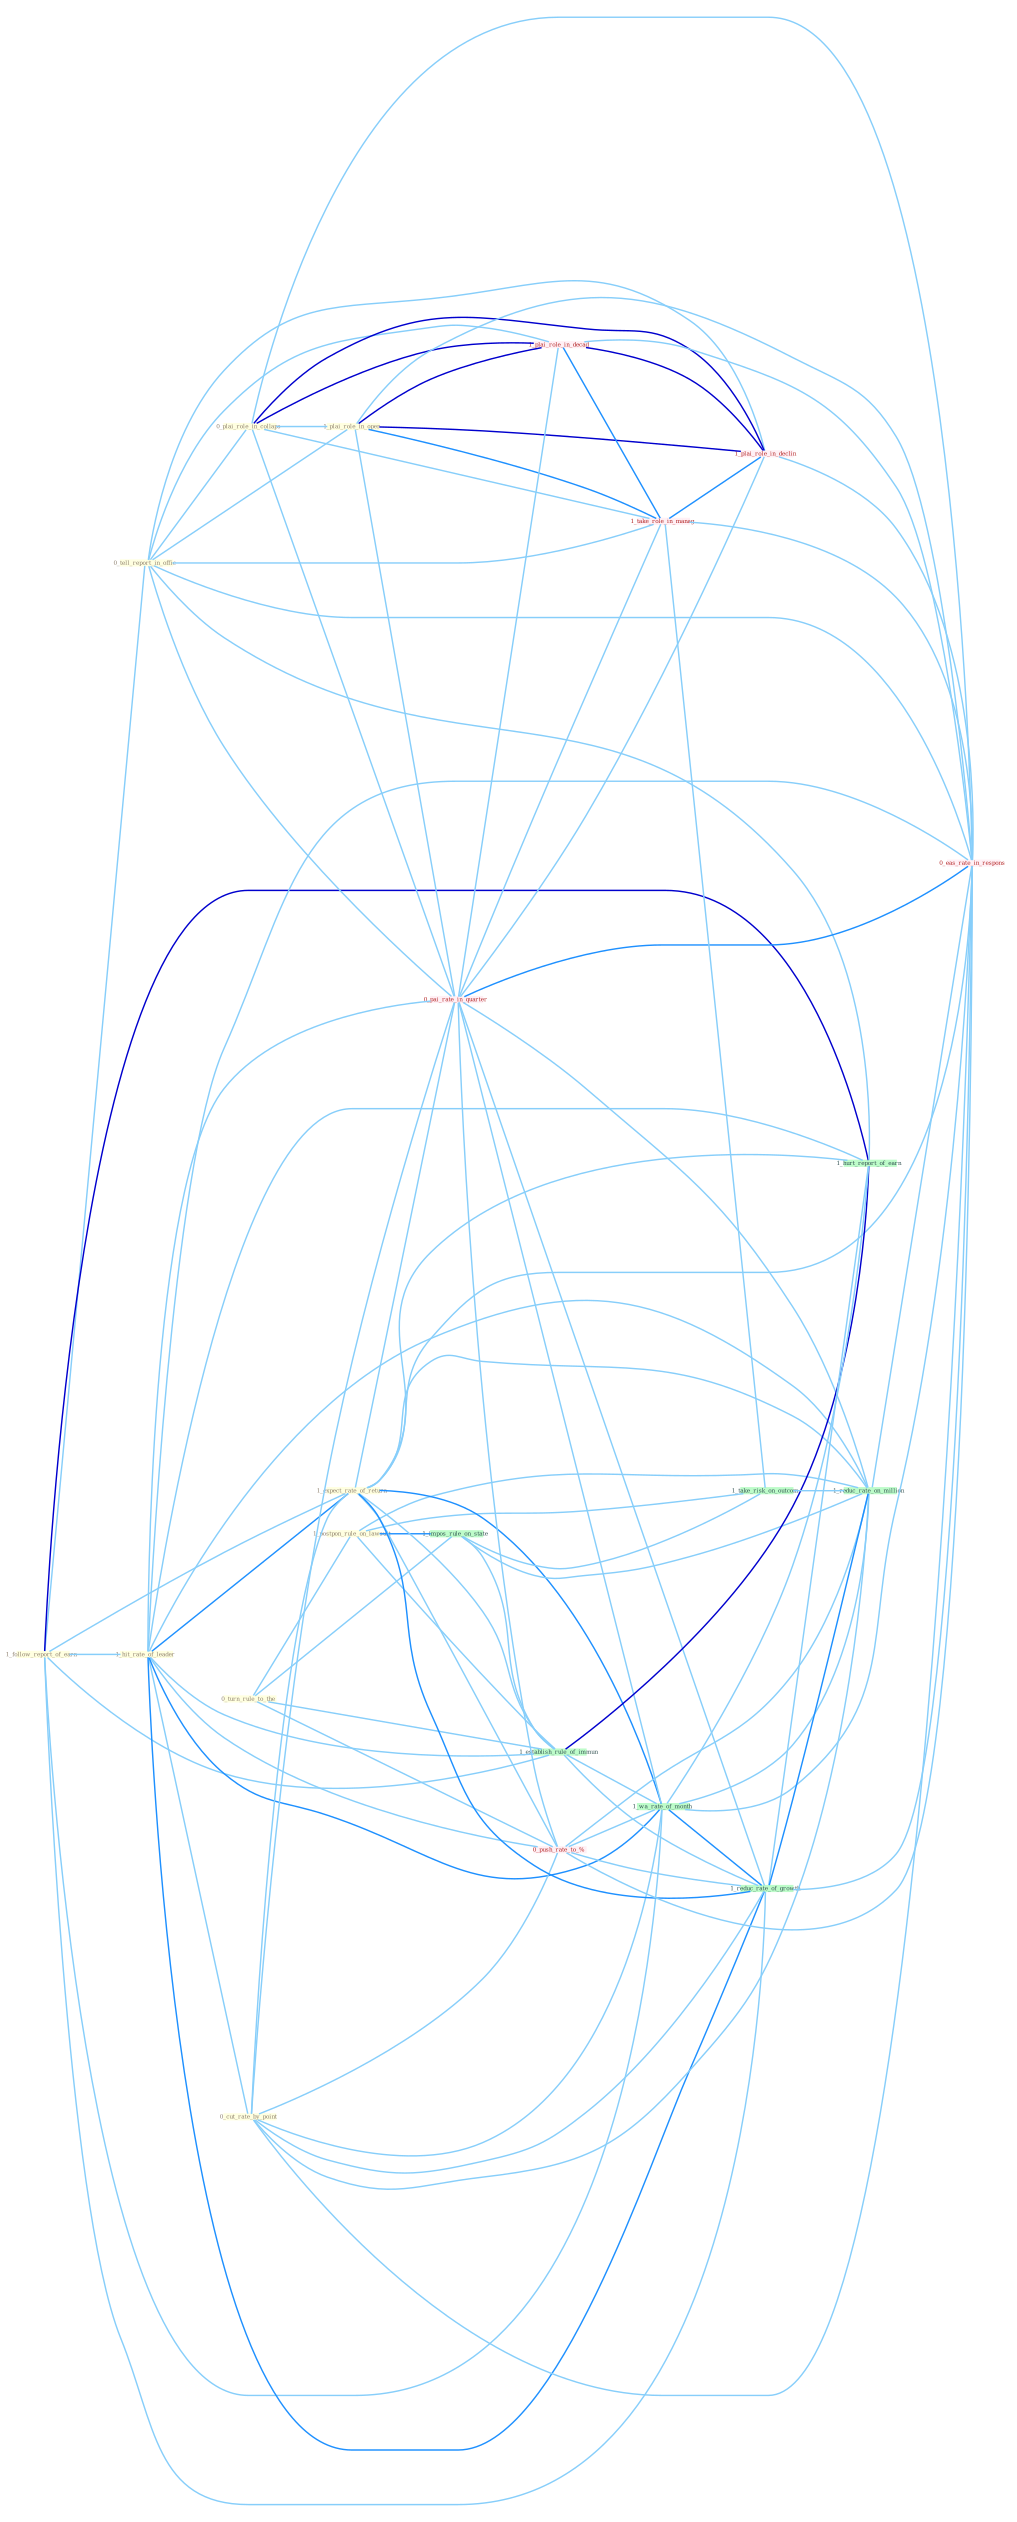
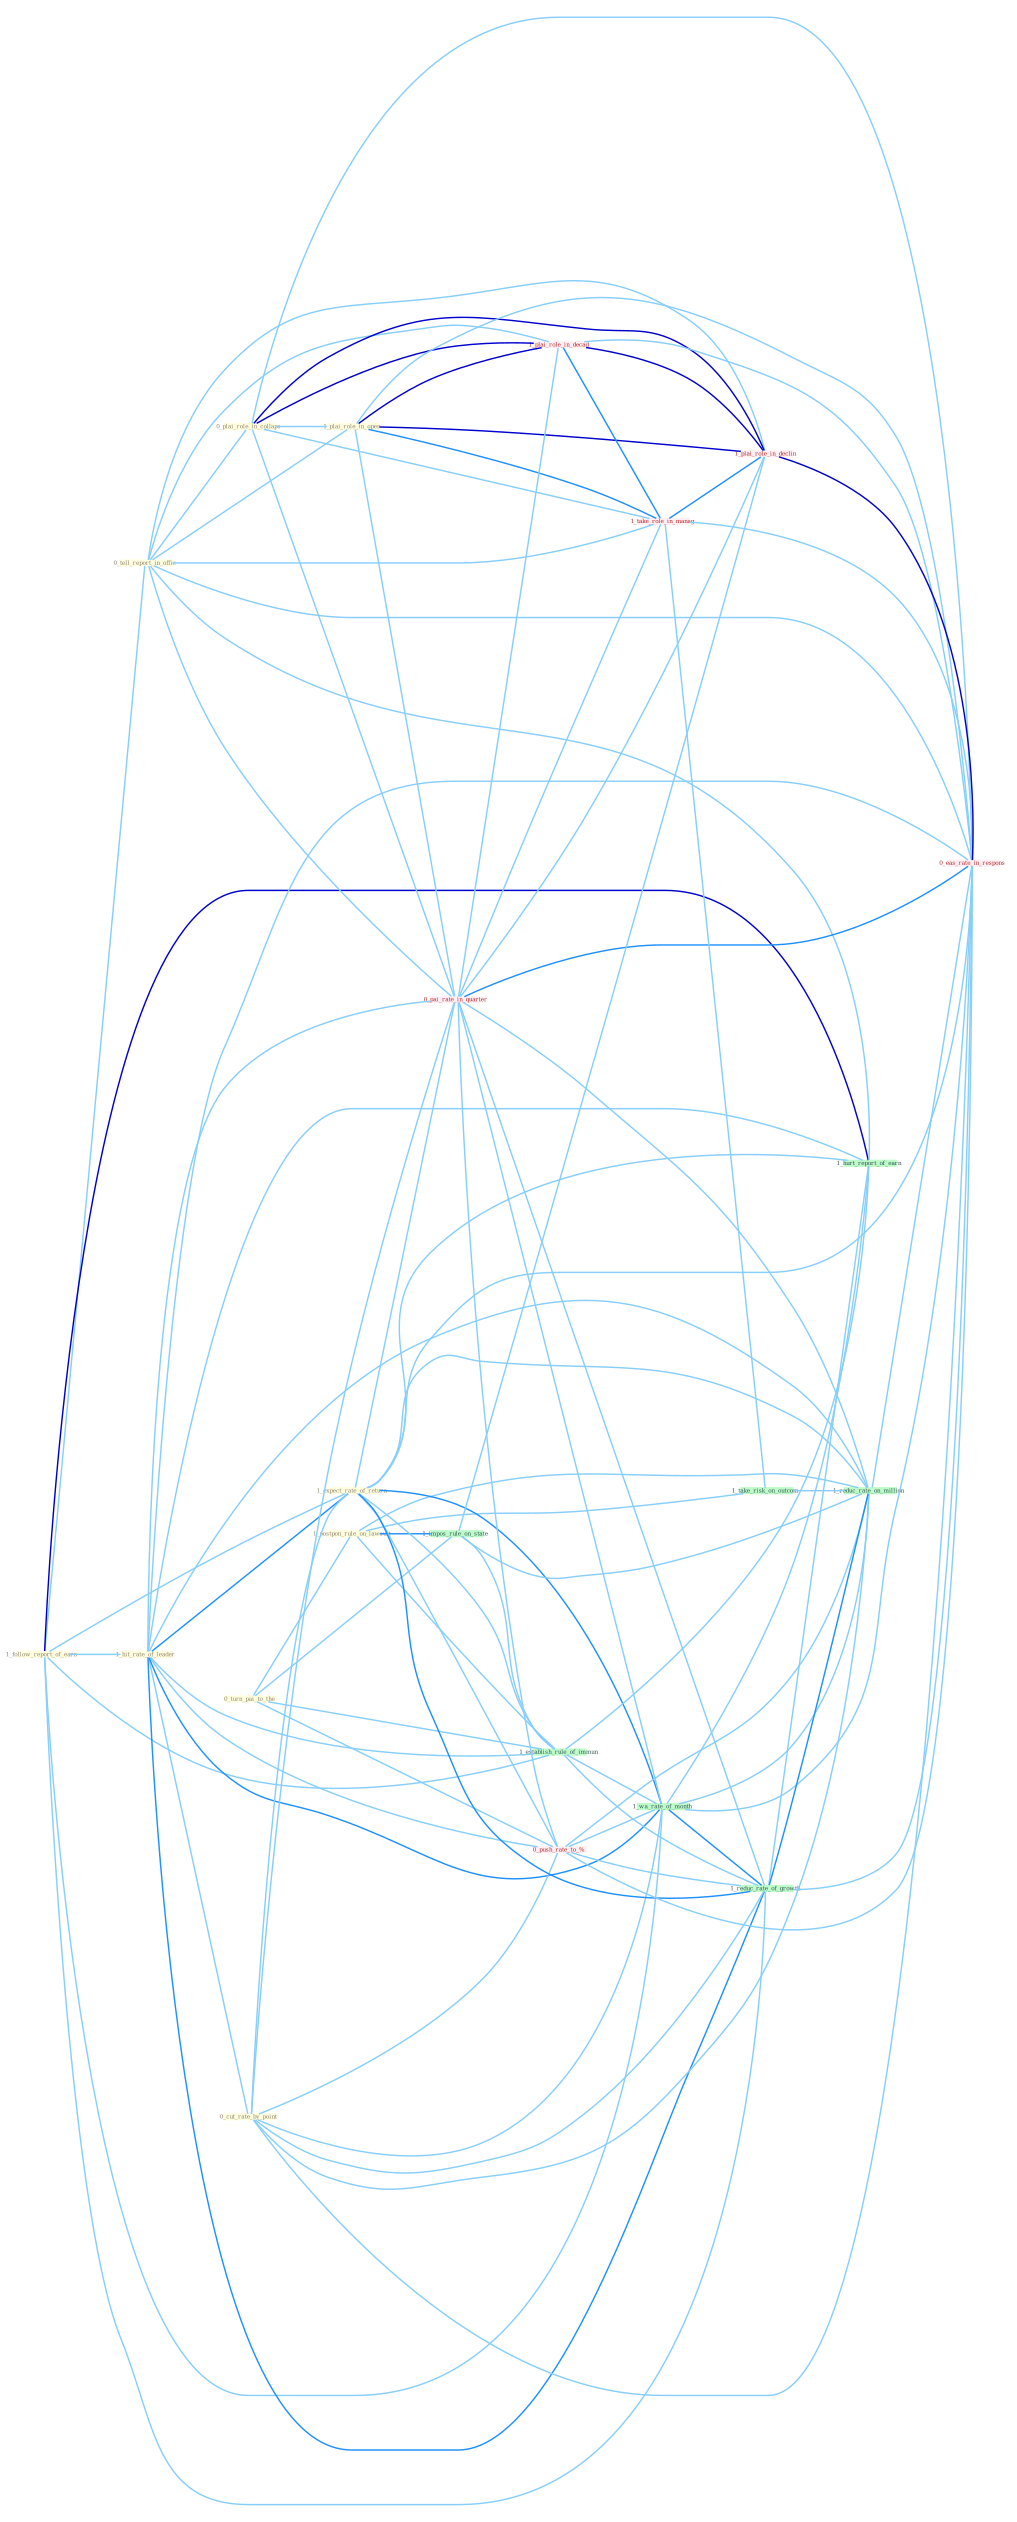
(912, 555) -> (912, 555)
(788, 1514) -> (788, 1514)
(615, 1558) -> (613, 994)
(250, 1699) -> (250, 1699)
